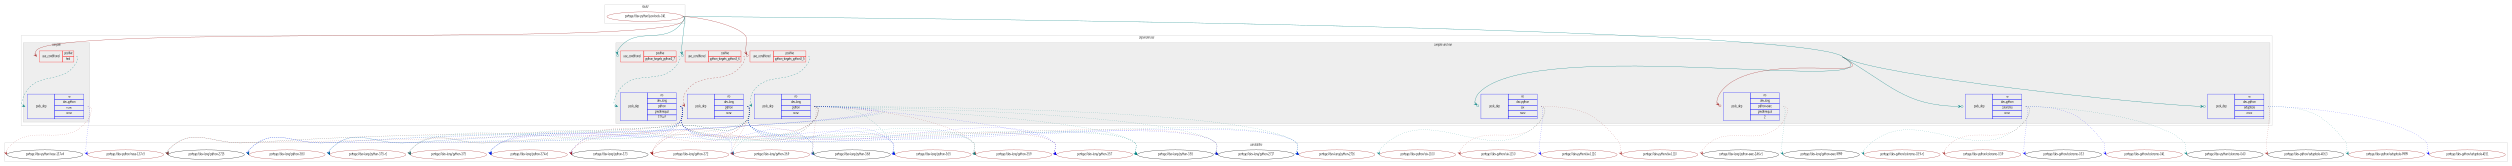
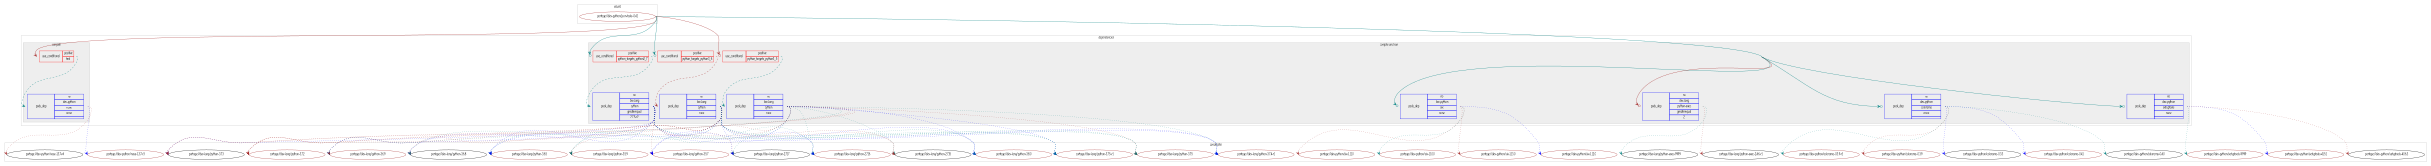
(1175, 155) -> none
